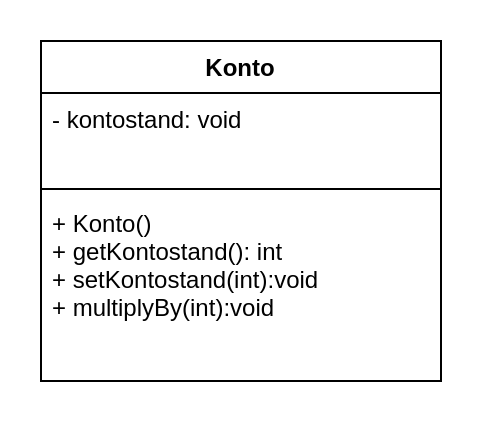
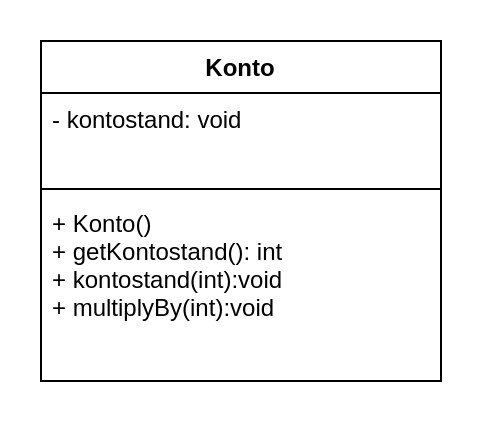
(112, 224) -> (112, 224)
